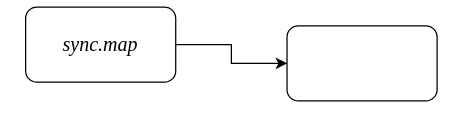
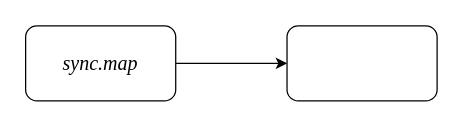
(101, 44) -> (101, 63)
